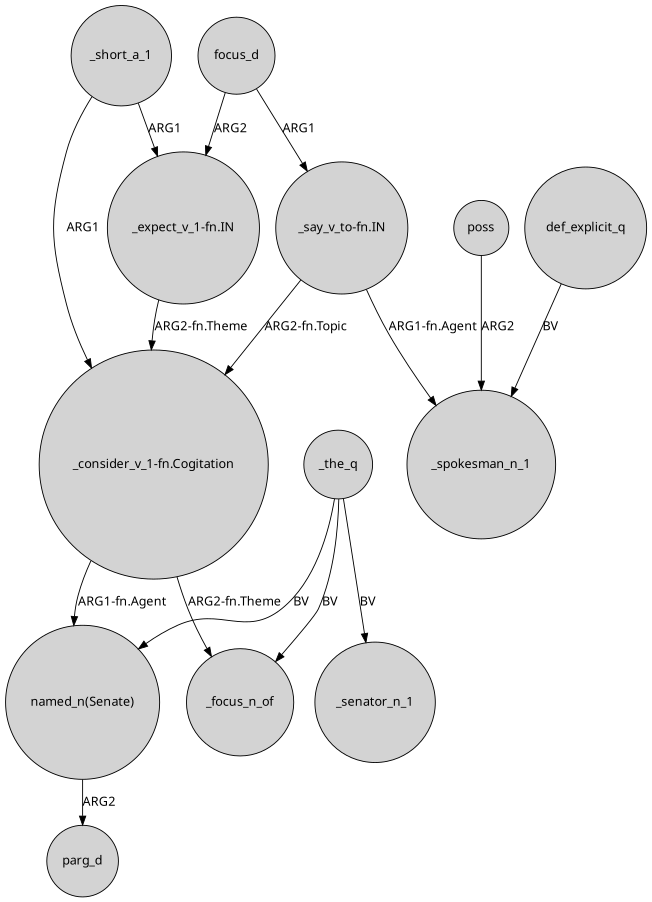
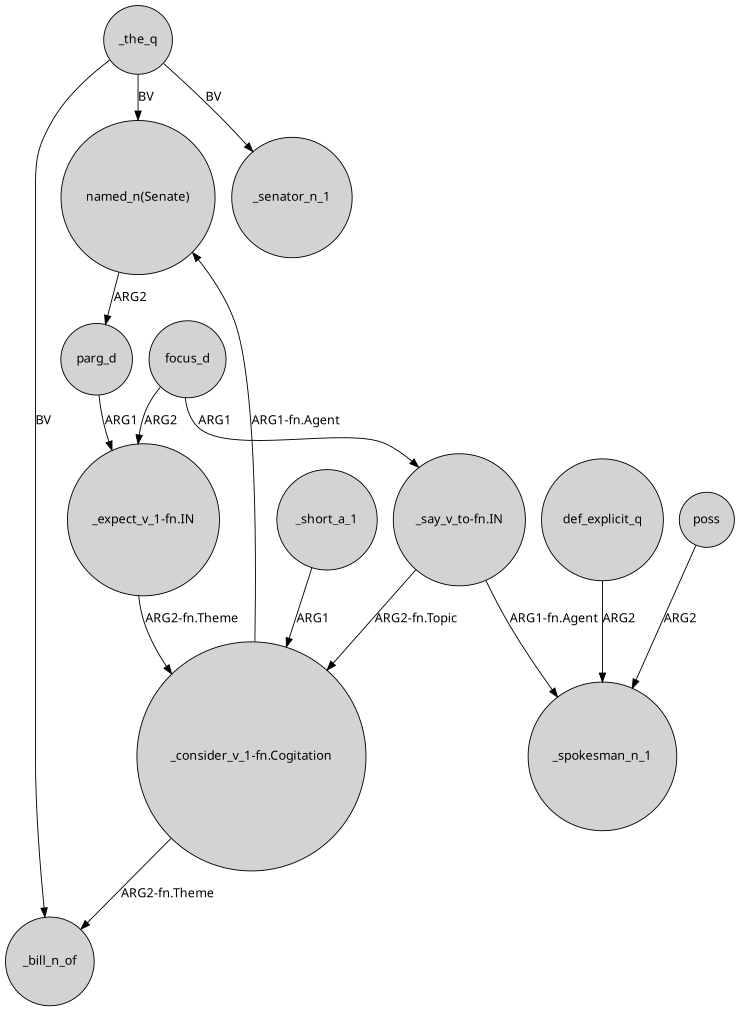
(146, 125) -> (103, 419)
(551, 327) -> (619, 619)
(240, 702) -> (50, 961)
